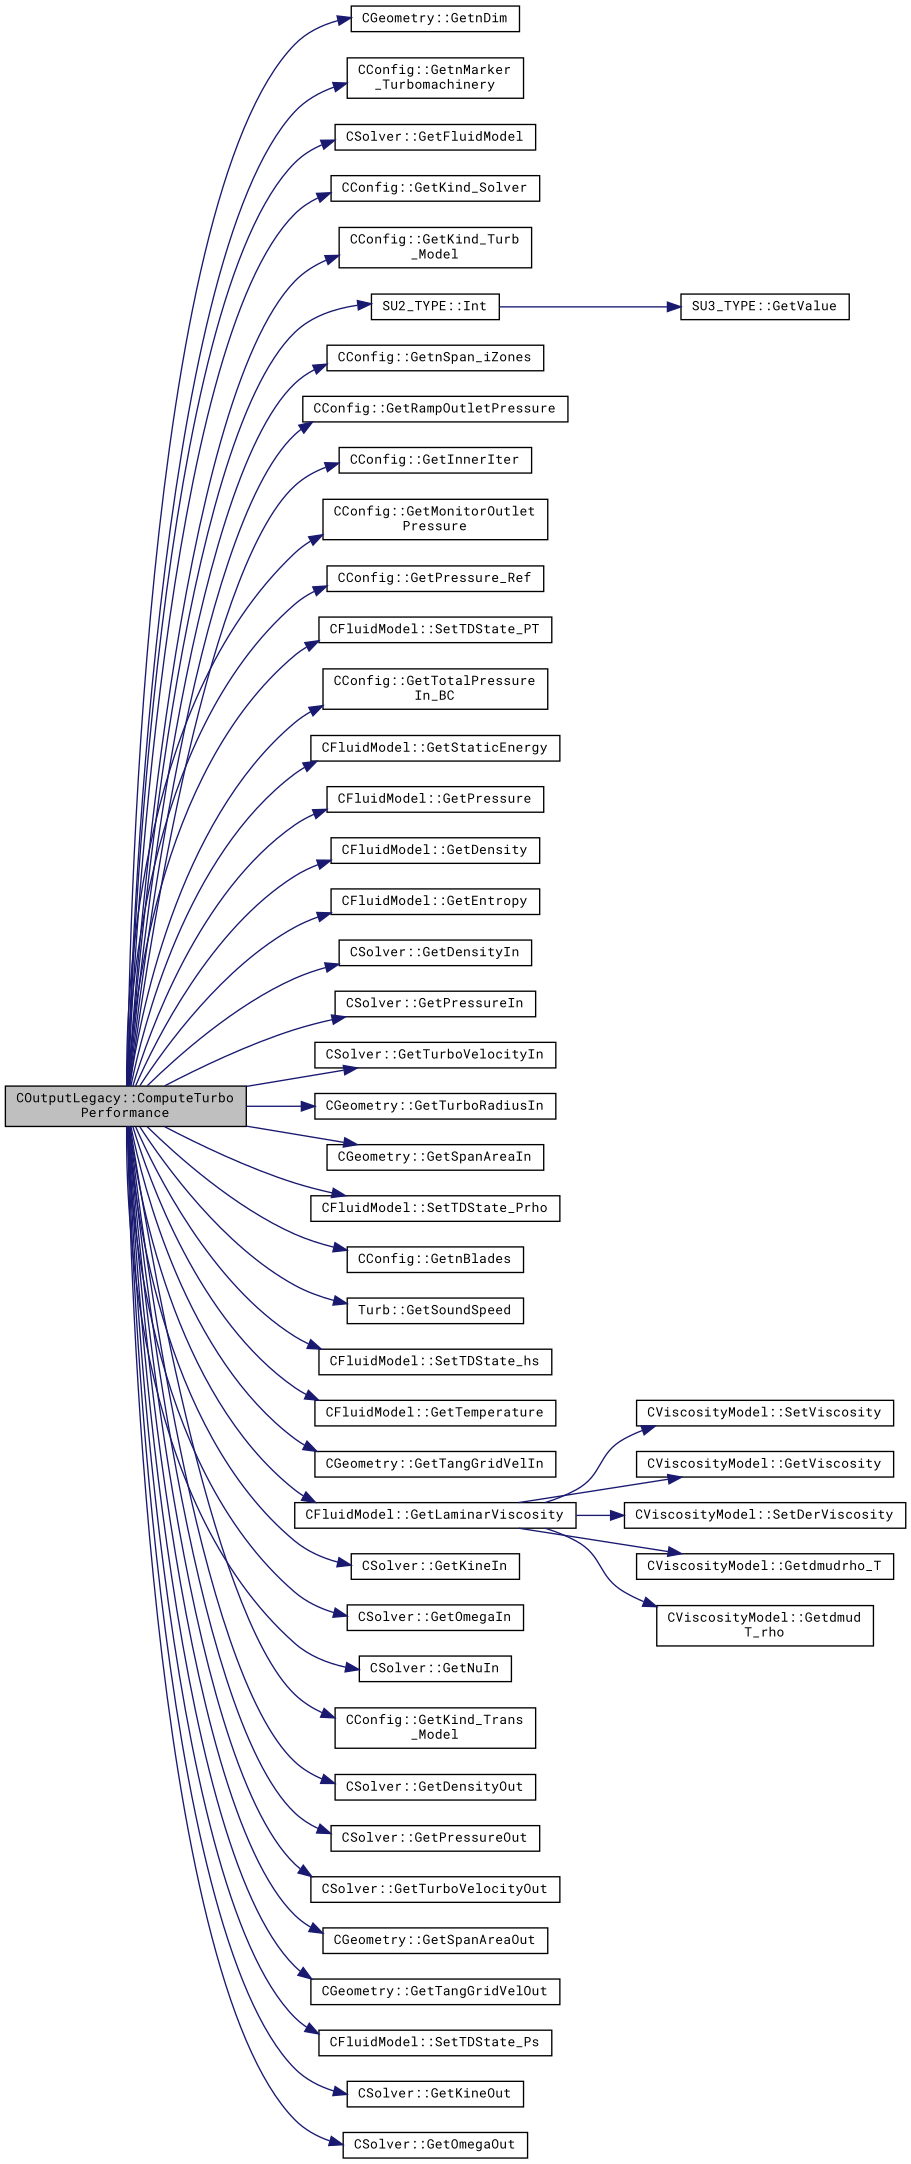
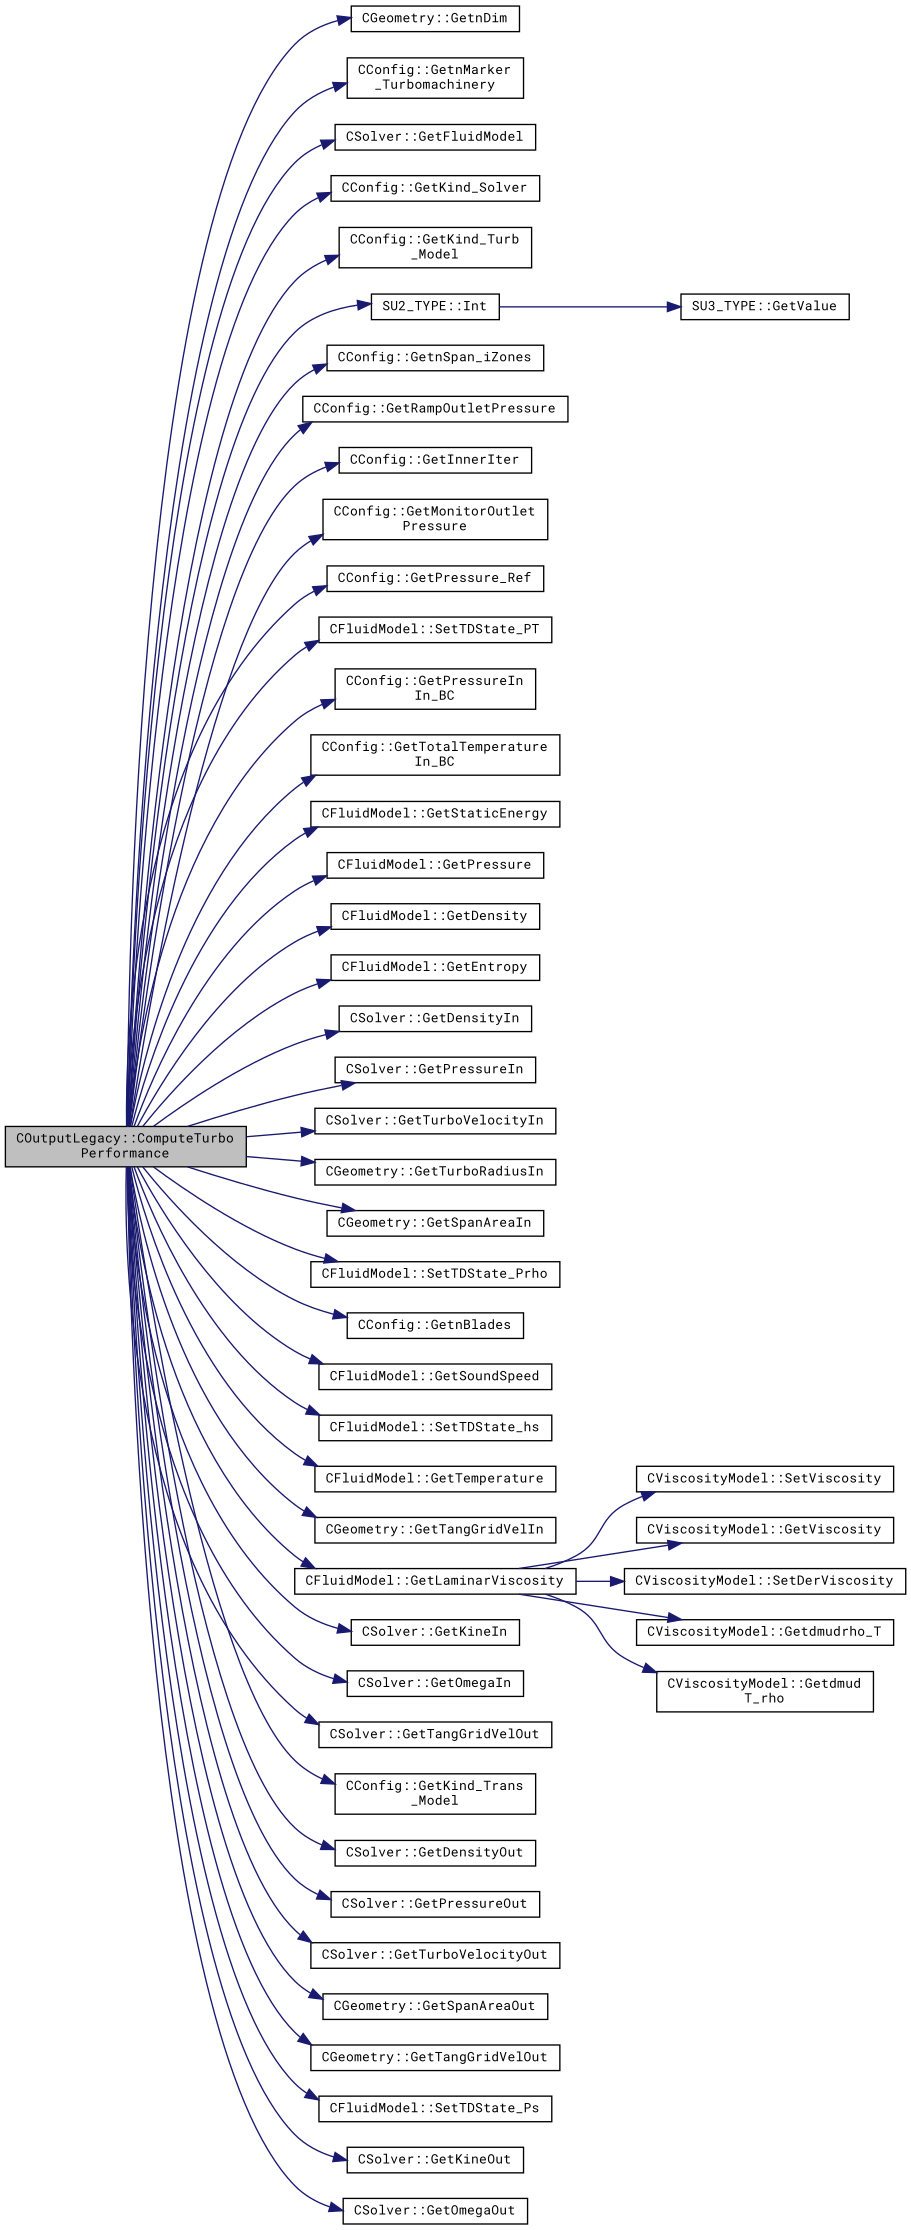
(435, 689) -> (435, 689)
none -> (435, 755)
(435, 1311) -> (435, 1377)
(435, 1669) -> (435, 1735)
